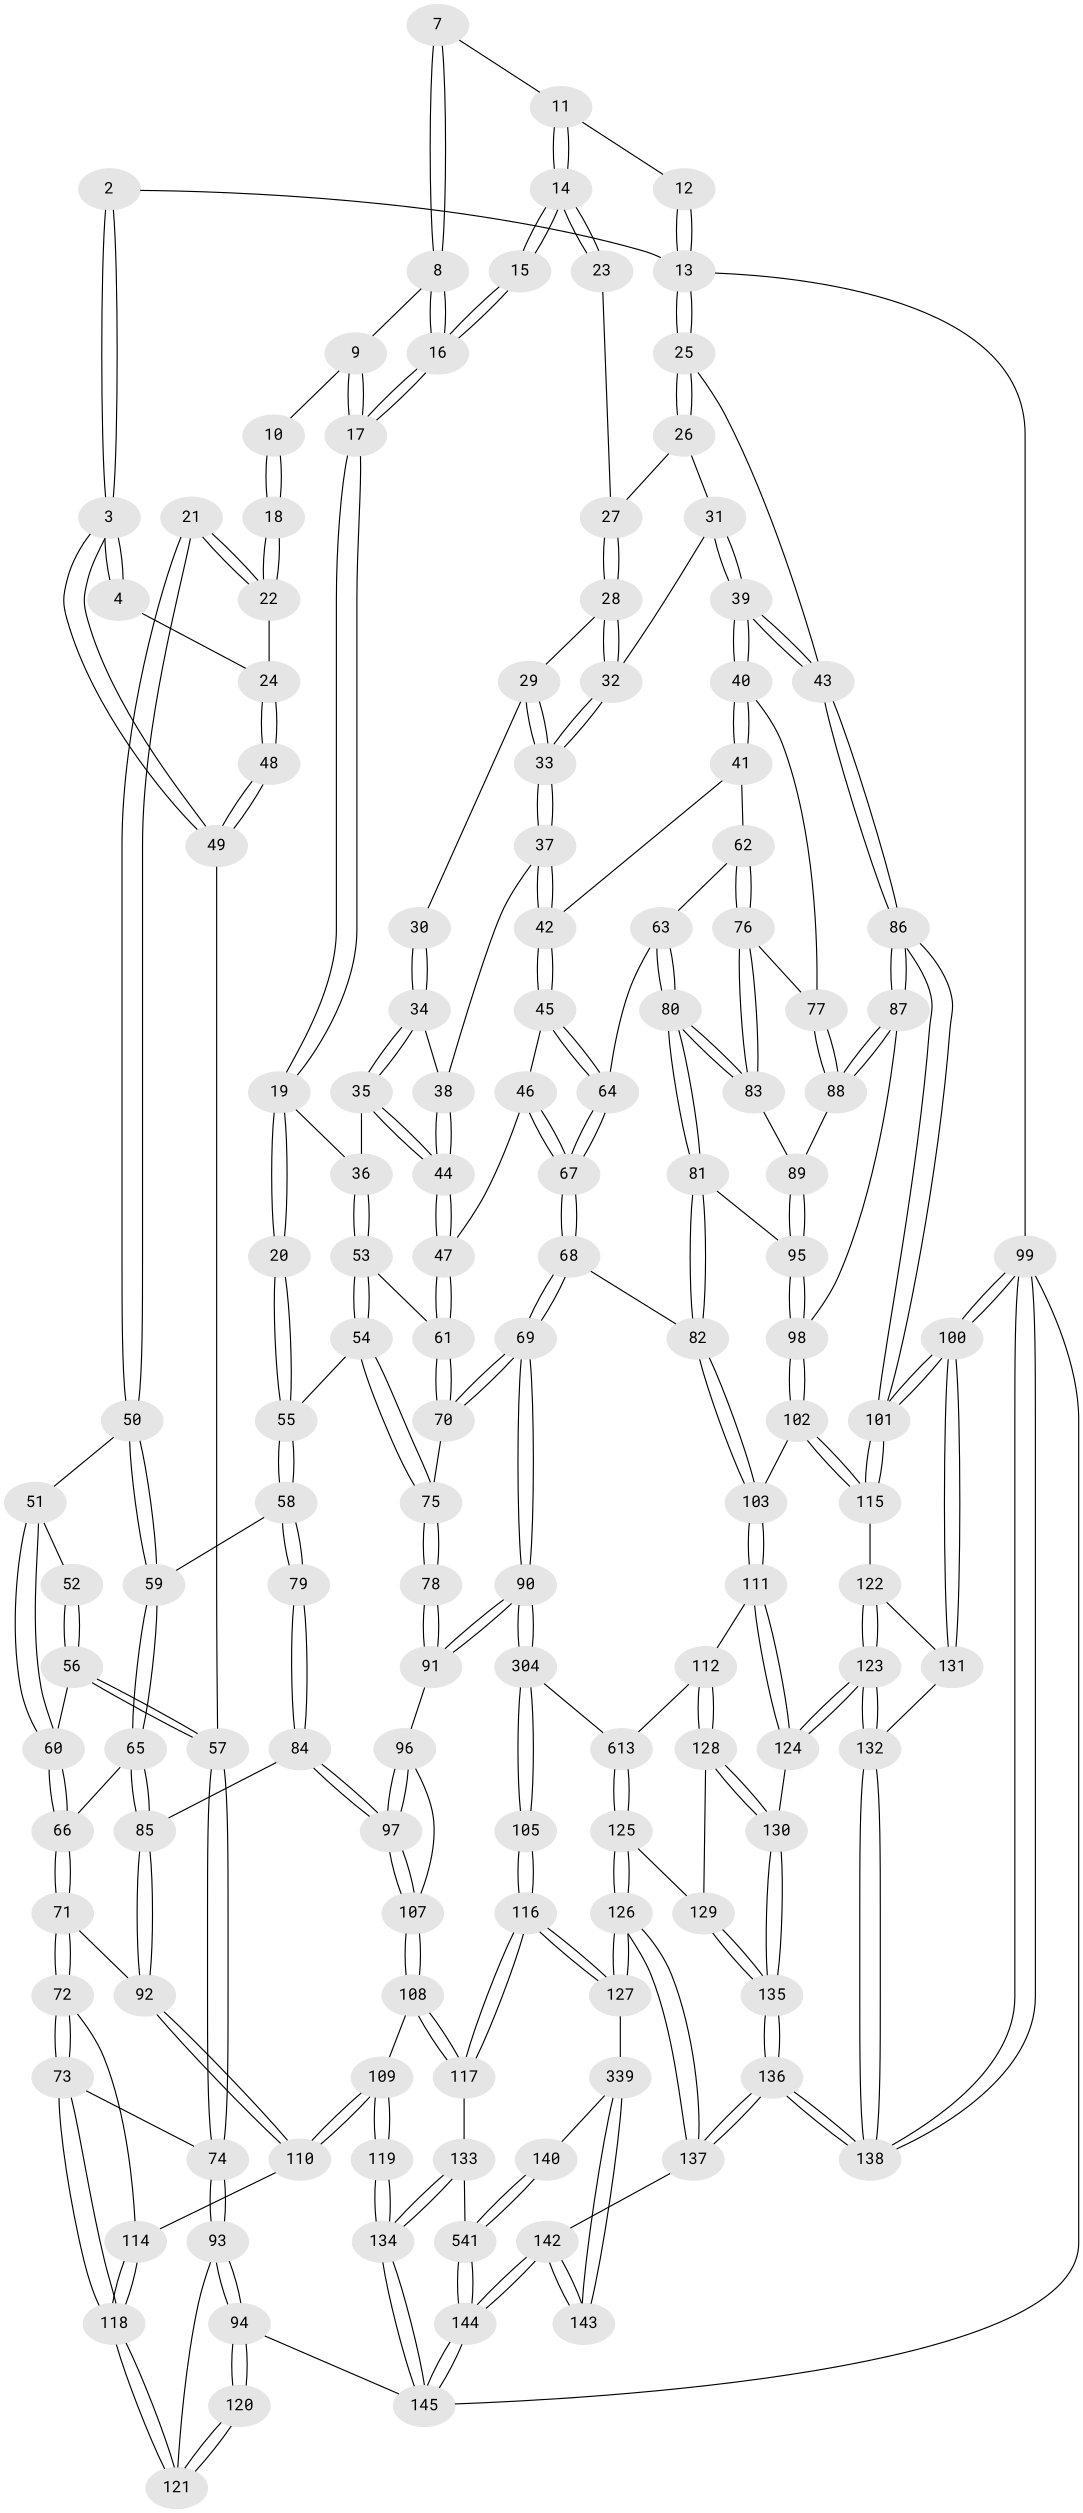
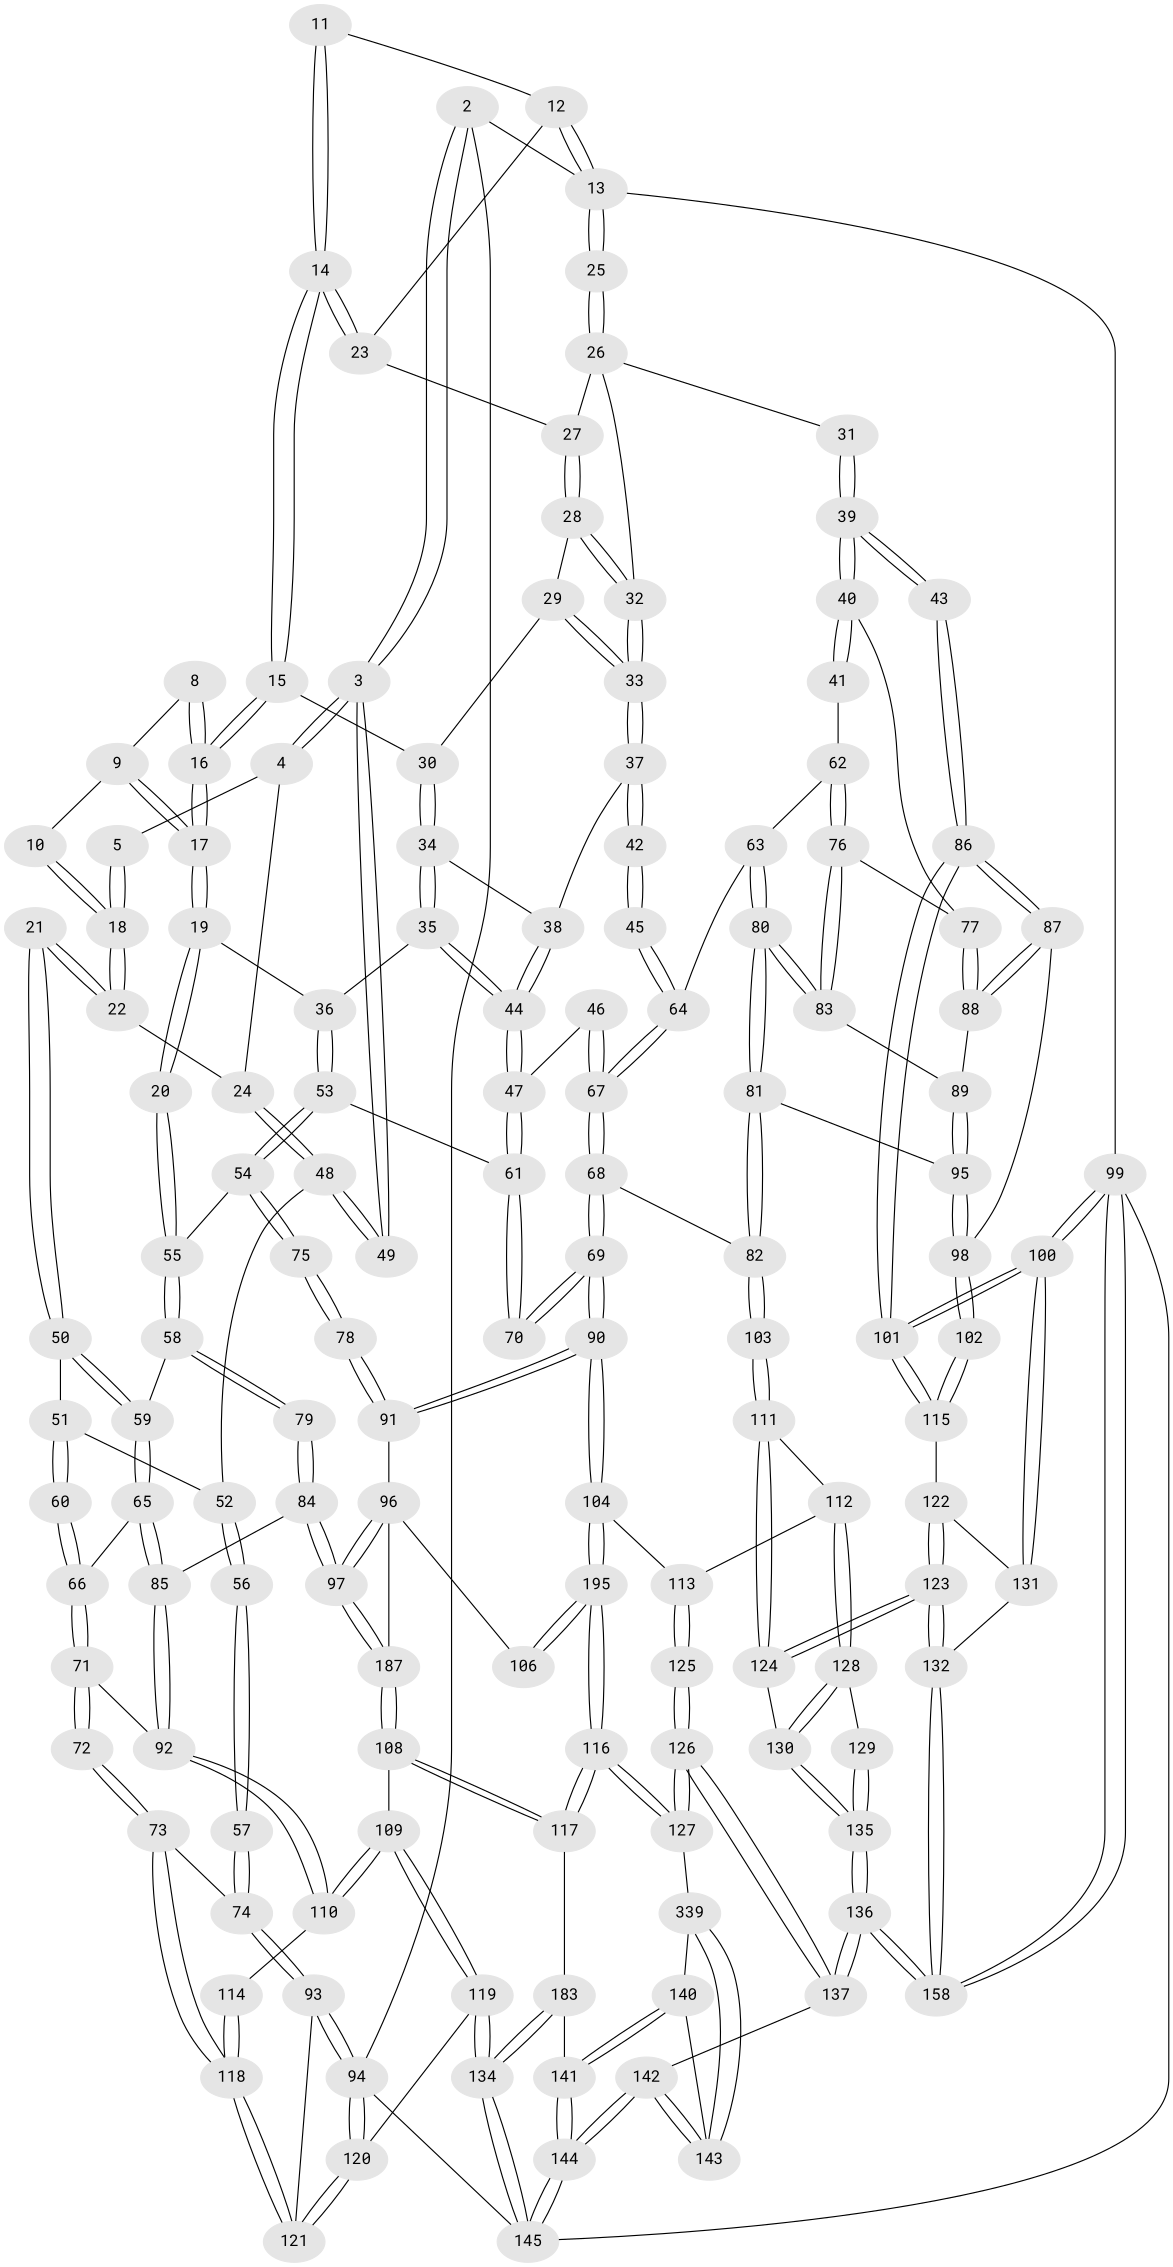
(438, 25) -> none
none -> (458, 230)
(768, 512) -> none
(665, 601) -> (623, 476)
none -> (350, 722)
none -> (117, 846)
(643, 846) -> none
(535, 1051) -> none
none -> (452, 1097)
(217, 1298) -> none
none -> (231, 1325)
(437, 1462) -> none
(776, 1462) -> none
none -> (523, 1667)
(526, 1667) -> (596, 1503)
(63, 1708) -> none
(621, 1749) -> (682, 1585)
(526, 1831) -> (596, 1585)
(662, 1872) -> none
(413, 1913) -> (389, 1667)
none -> (420, 2078)
none -> (696, 2078)
(122, 2118) -> none
(464, 2160) -> (564, 1995)
(870, 2160) -> (936, 1995)
(465, 2242) -> (564, 2078)
